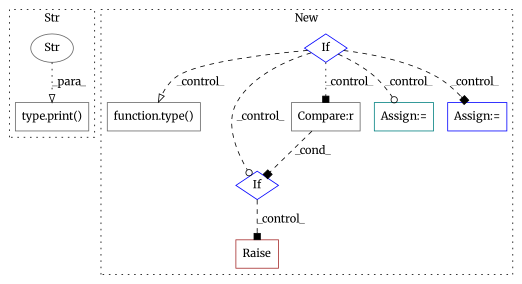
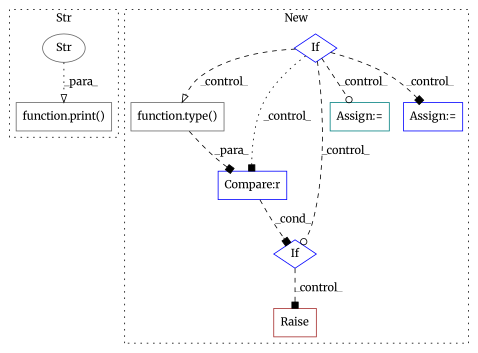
(52, 117) -> (64, 117)
(326, 117) -> (252, 185)
none -> (207, 150)
